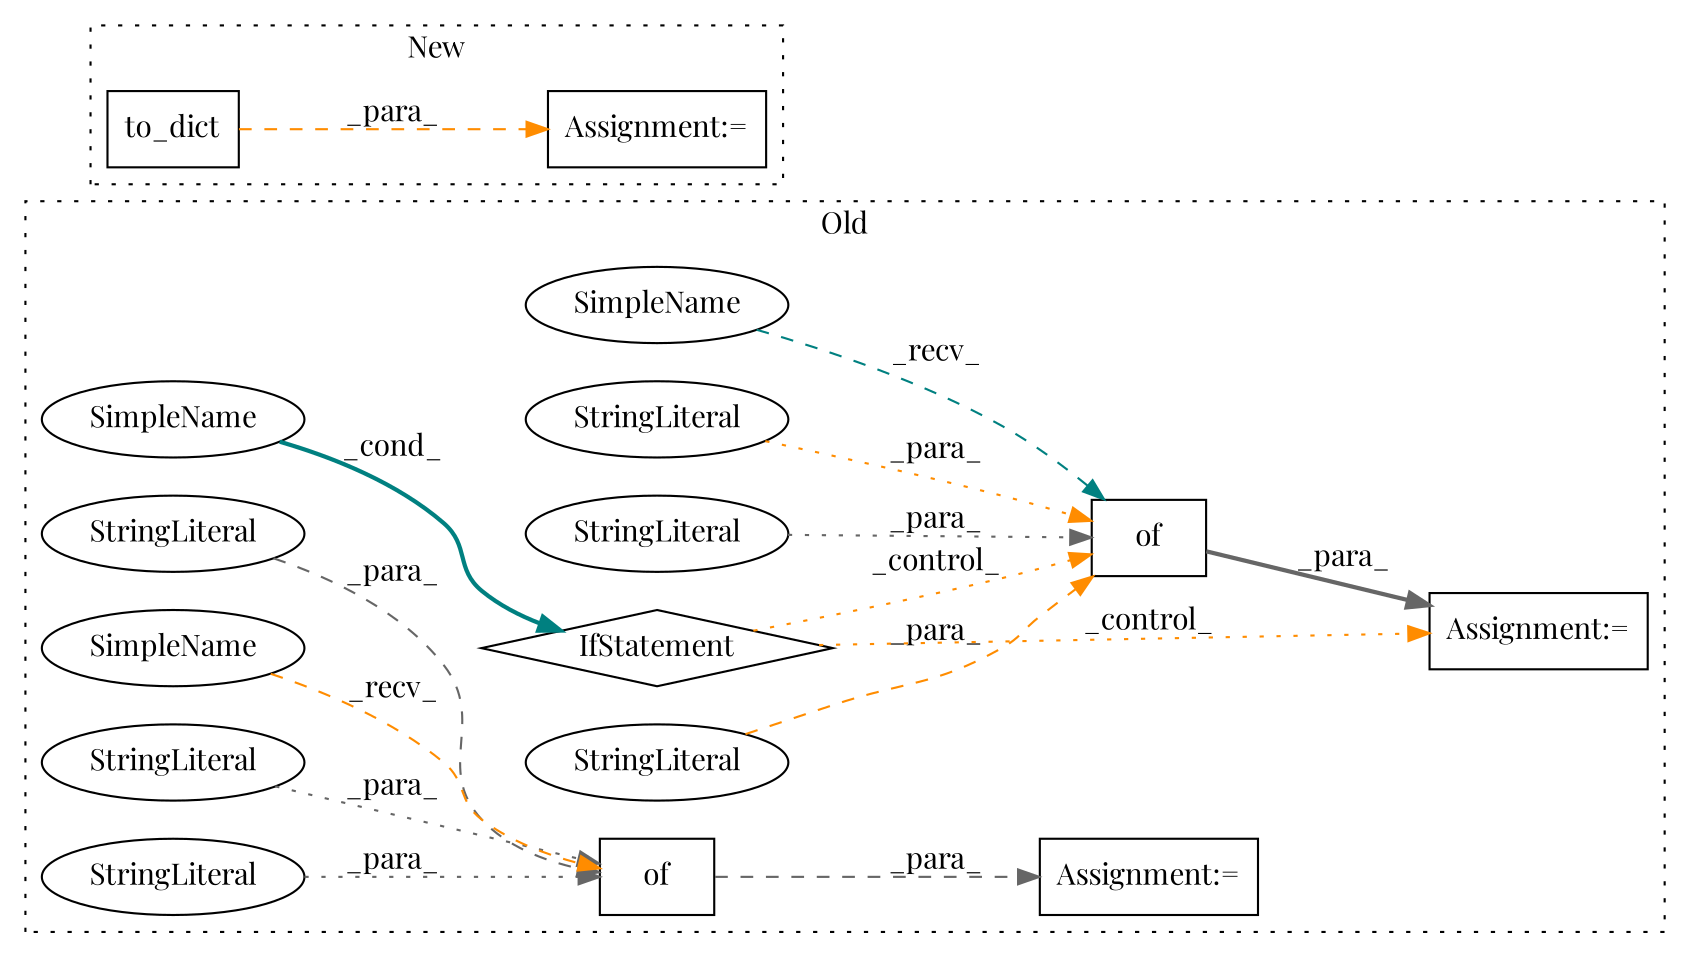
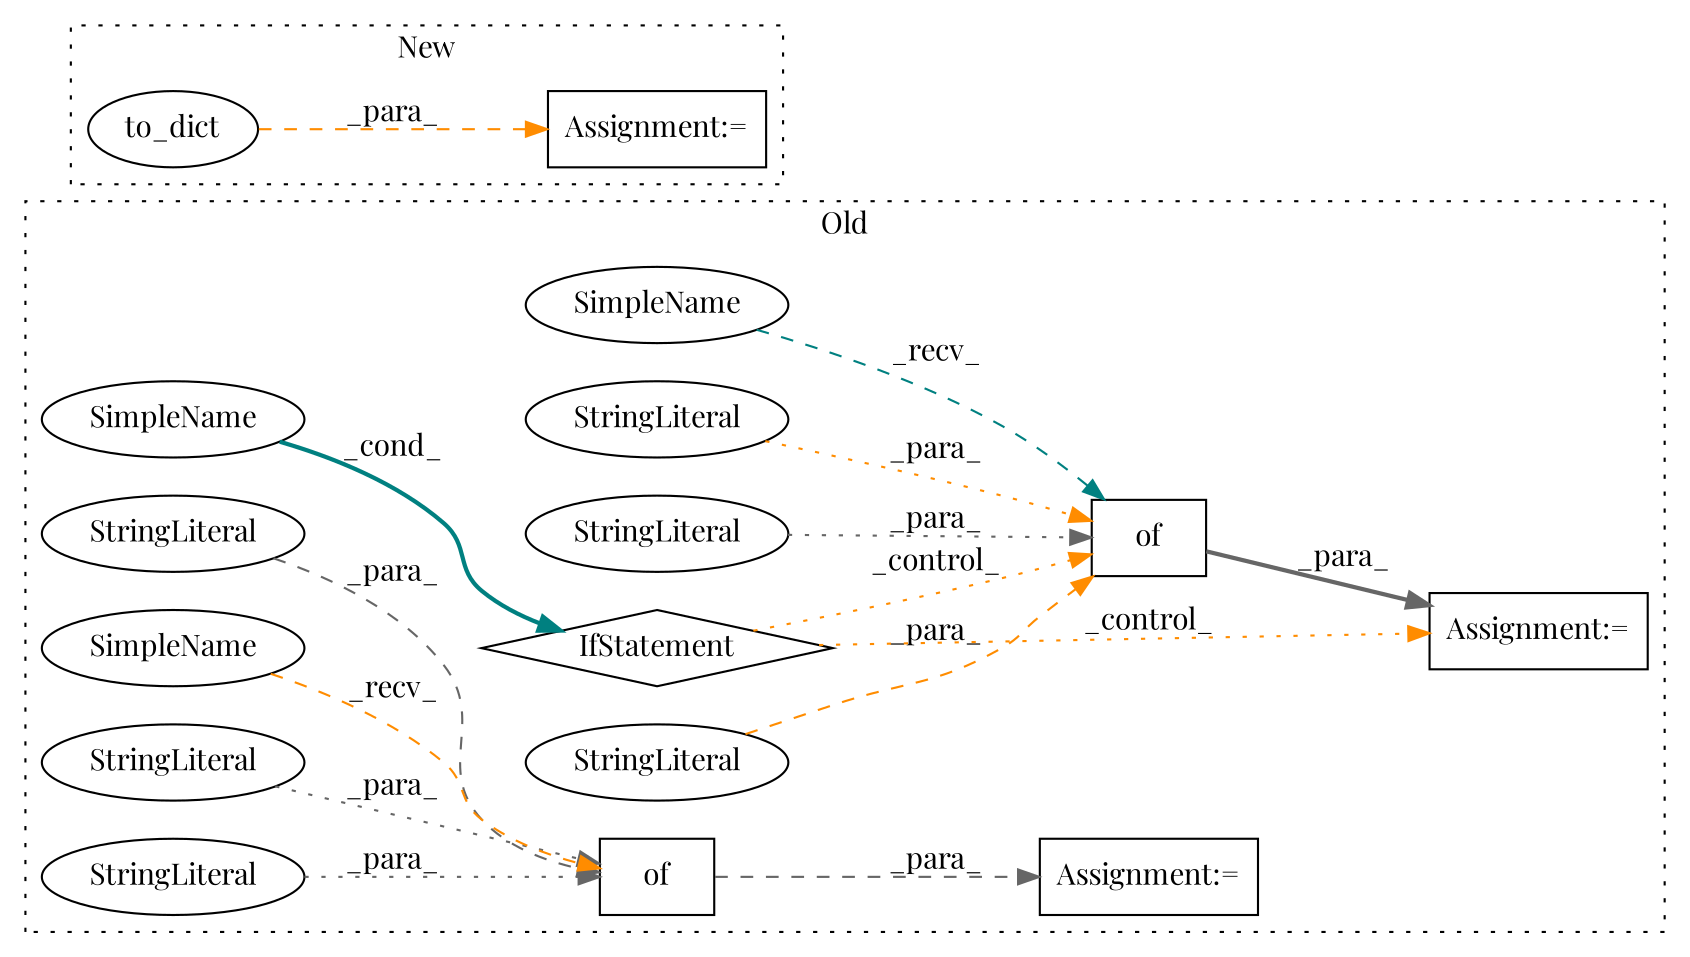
(173, 129) -> (173, 129)
